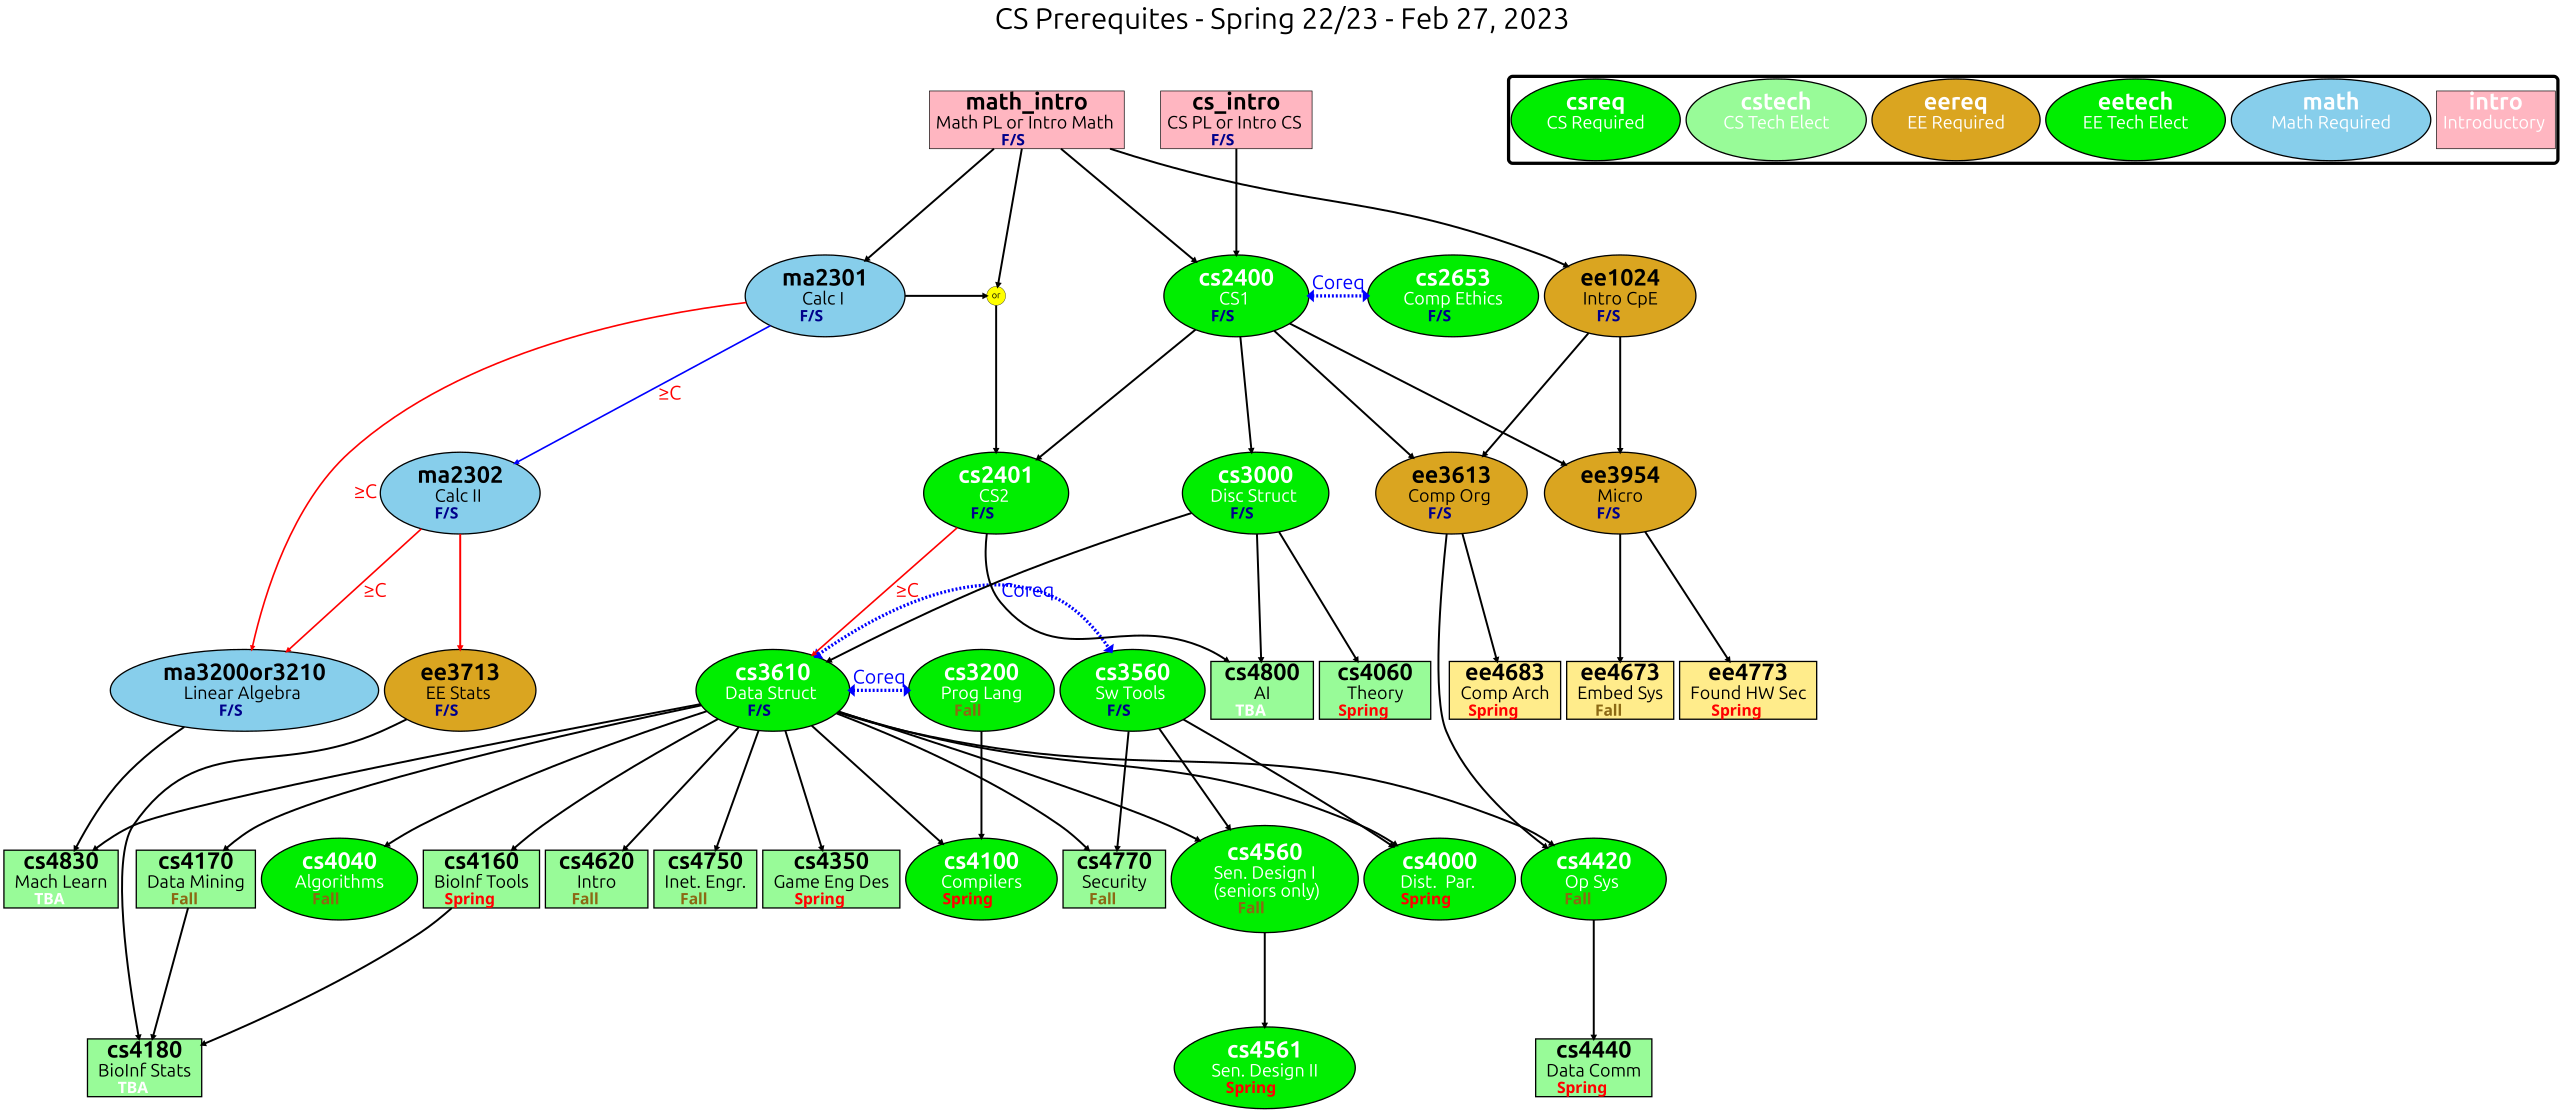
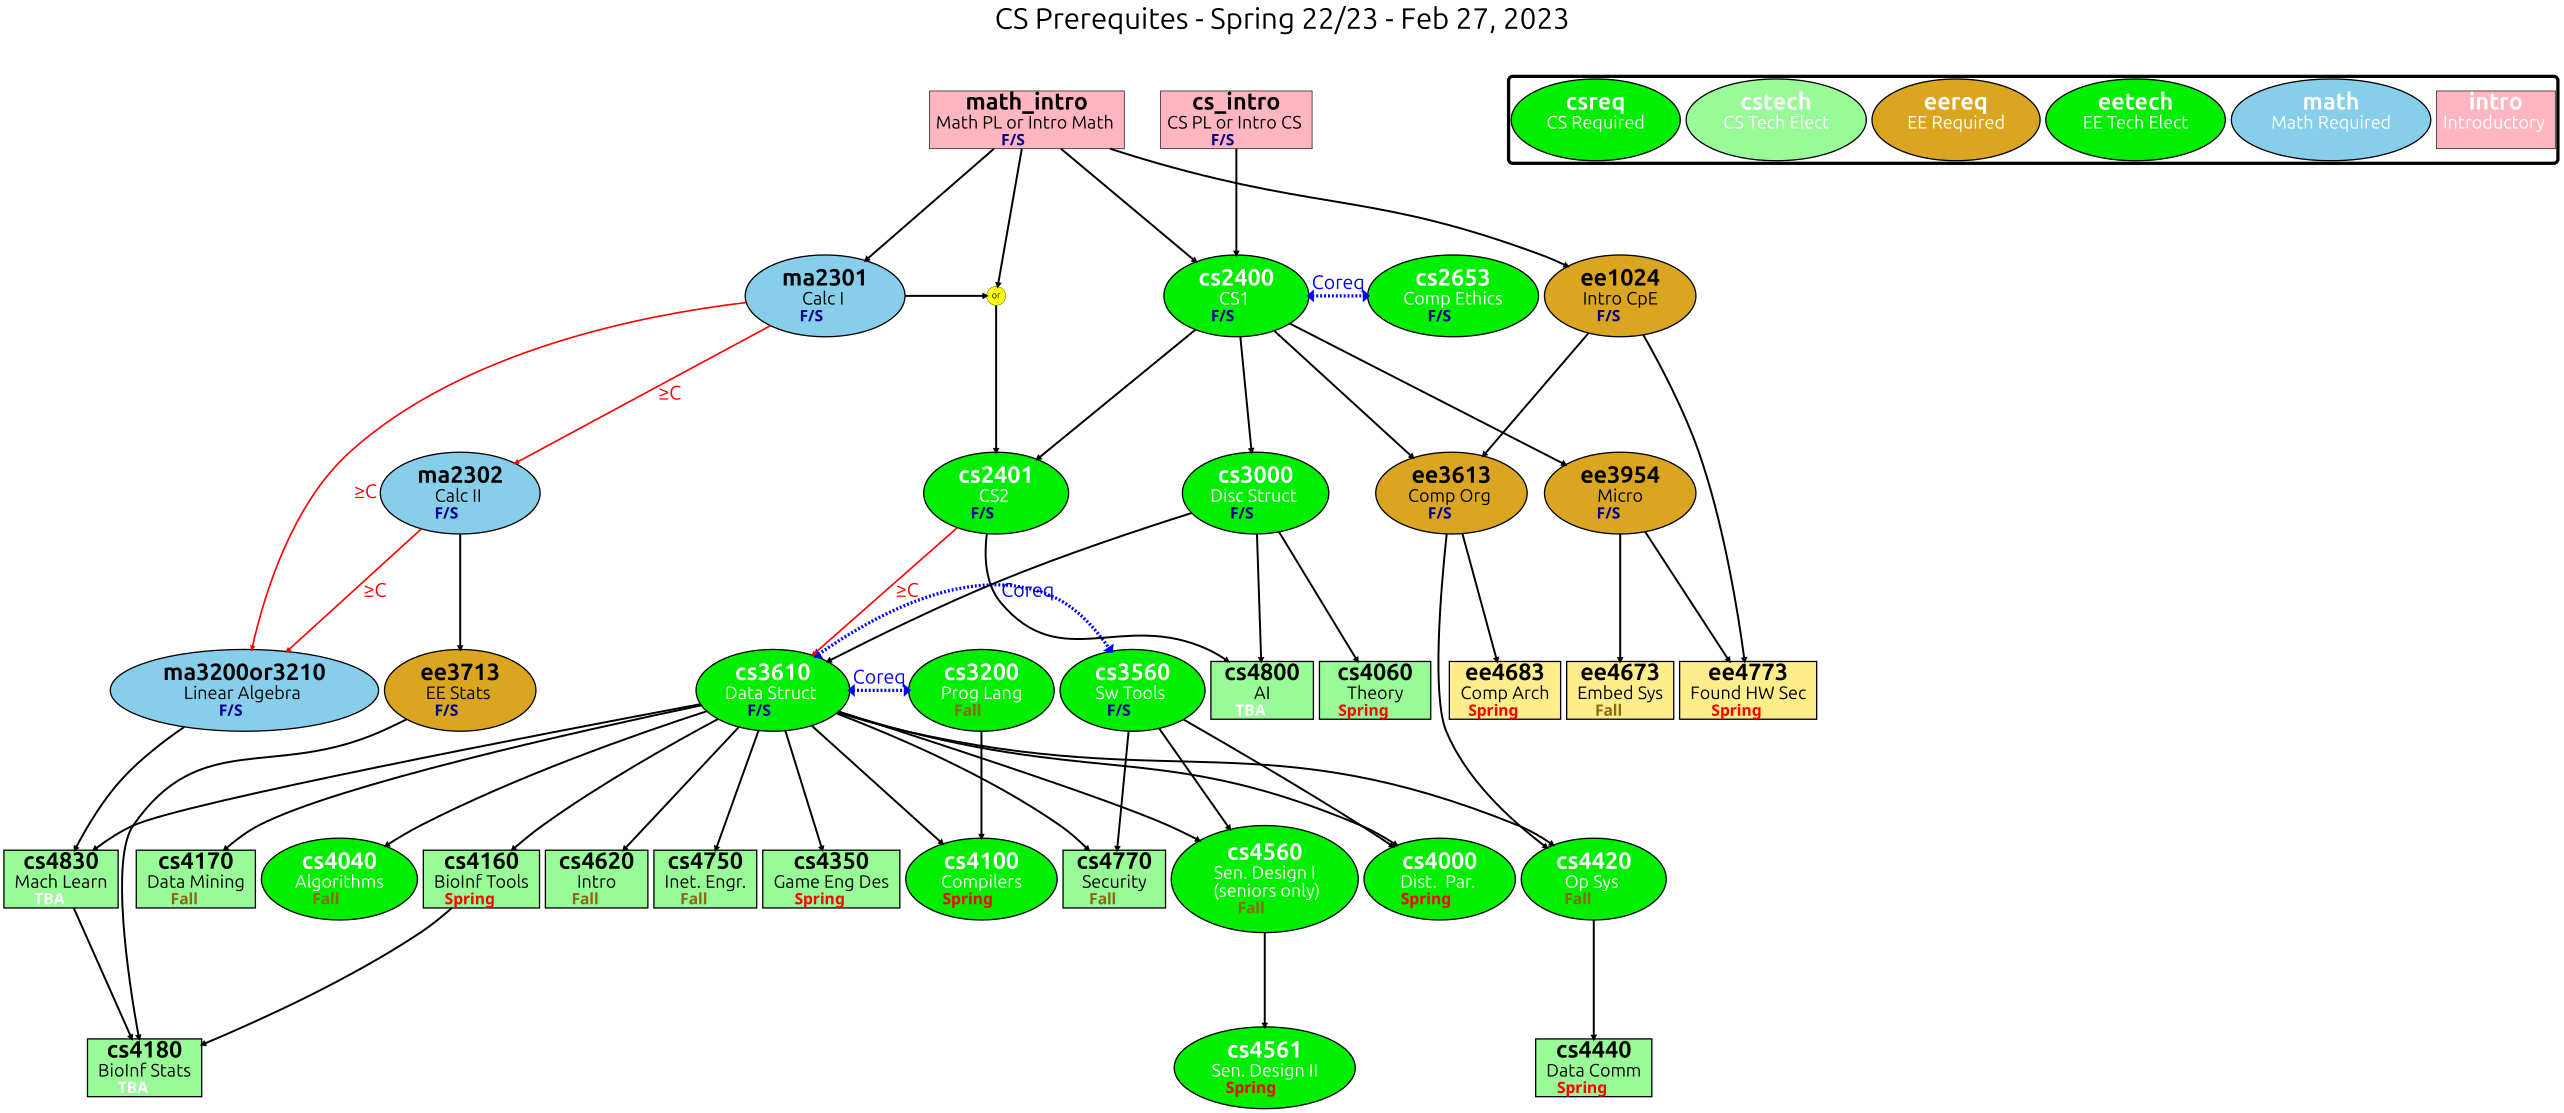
(1620, 393) -> (1711, 491)
(644, 394) -> (644, 394)
(460, 590) -> (460, 590)
(171, 972) -> (102, 972)
